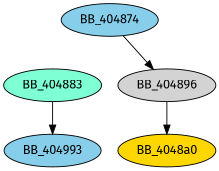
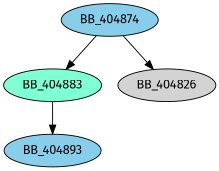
none -> (84, 49)
(167, 85) -> (167, 85)
(53, 151) -> (53, 151)
(167, 151) -> none
